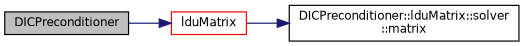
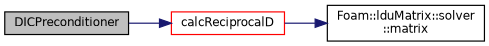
(209, 23) -> (228, 23)
(404, 23) -> (406, 23)
